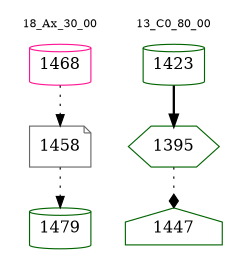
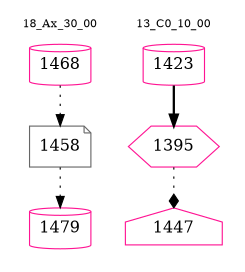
(174, 24) -> (174, 24)
(174, 65) -> (174, 65)
(174, 147) -> (174, 147)
(60, 228) -> (60, 228)
(174, 228) -> (174, 228)
